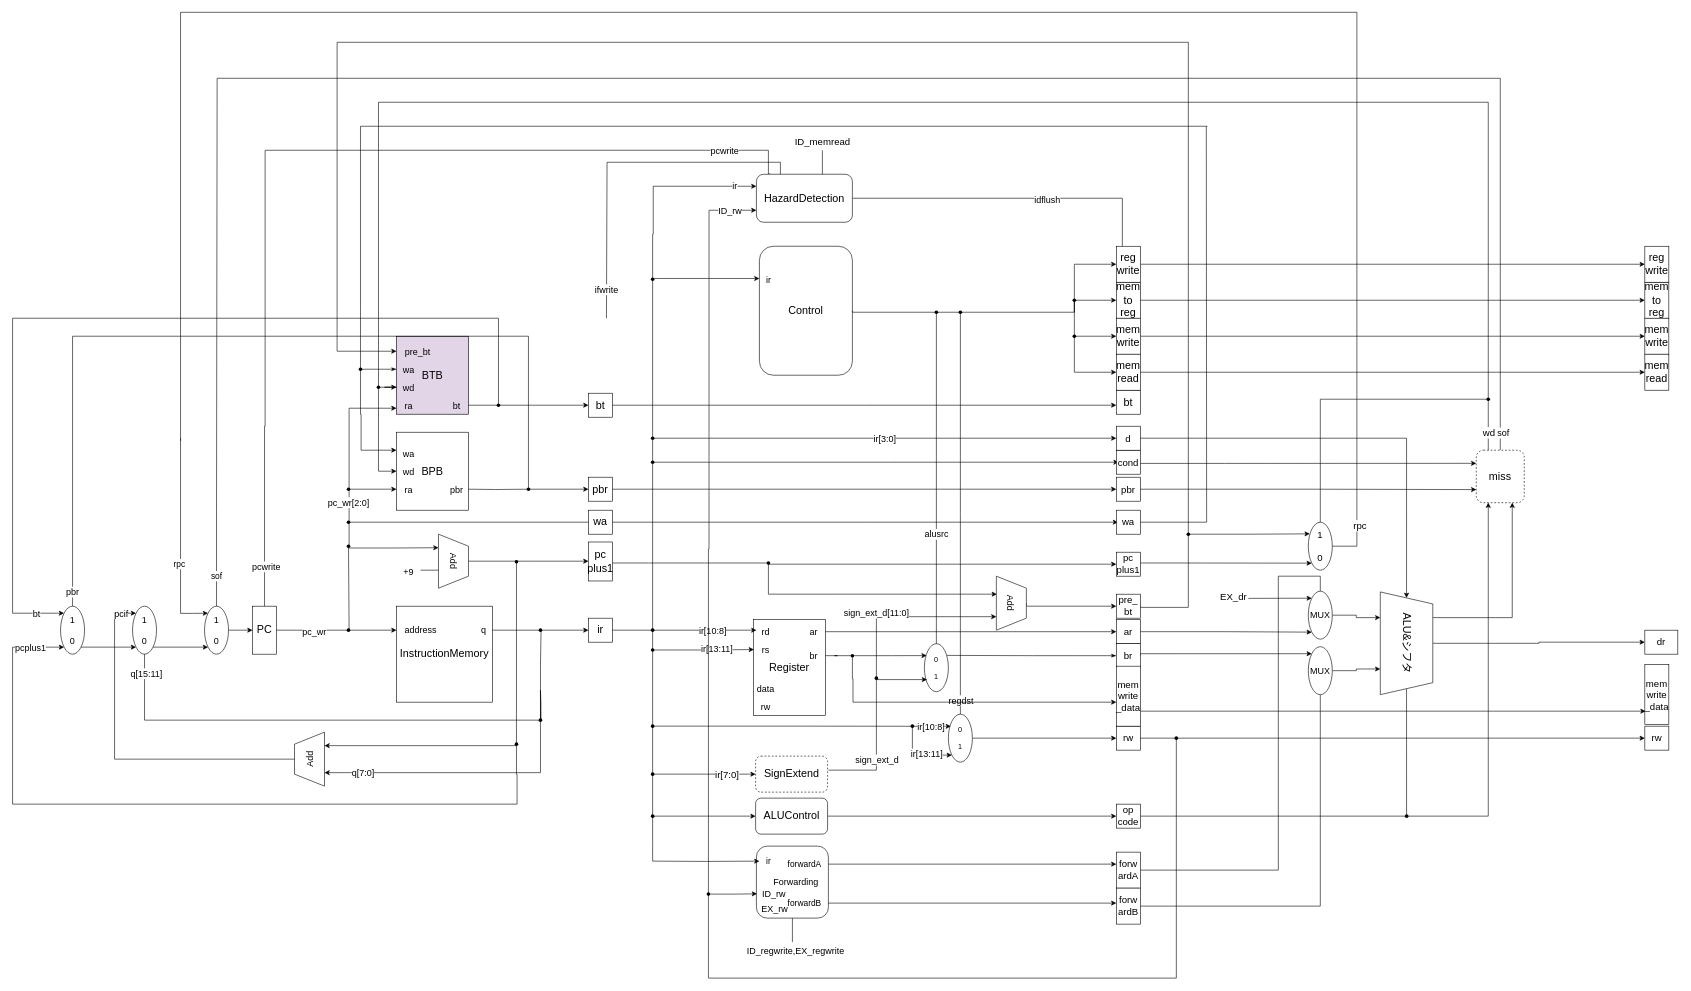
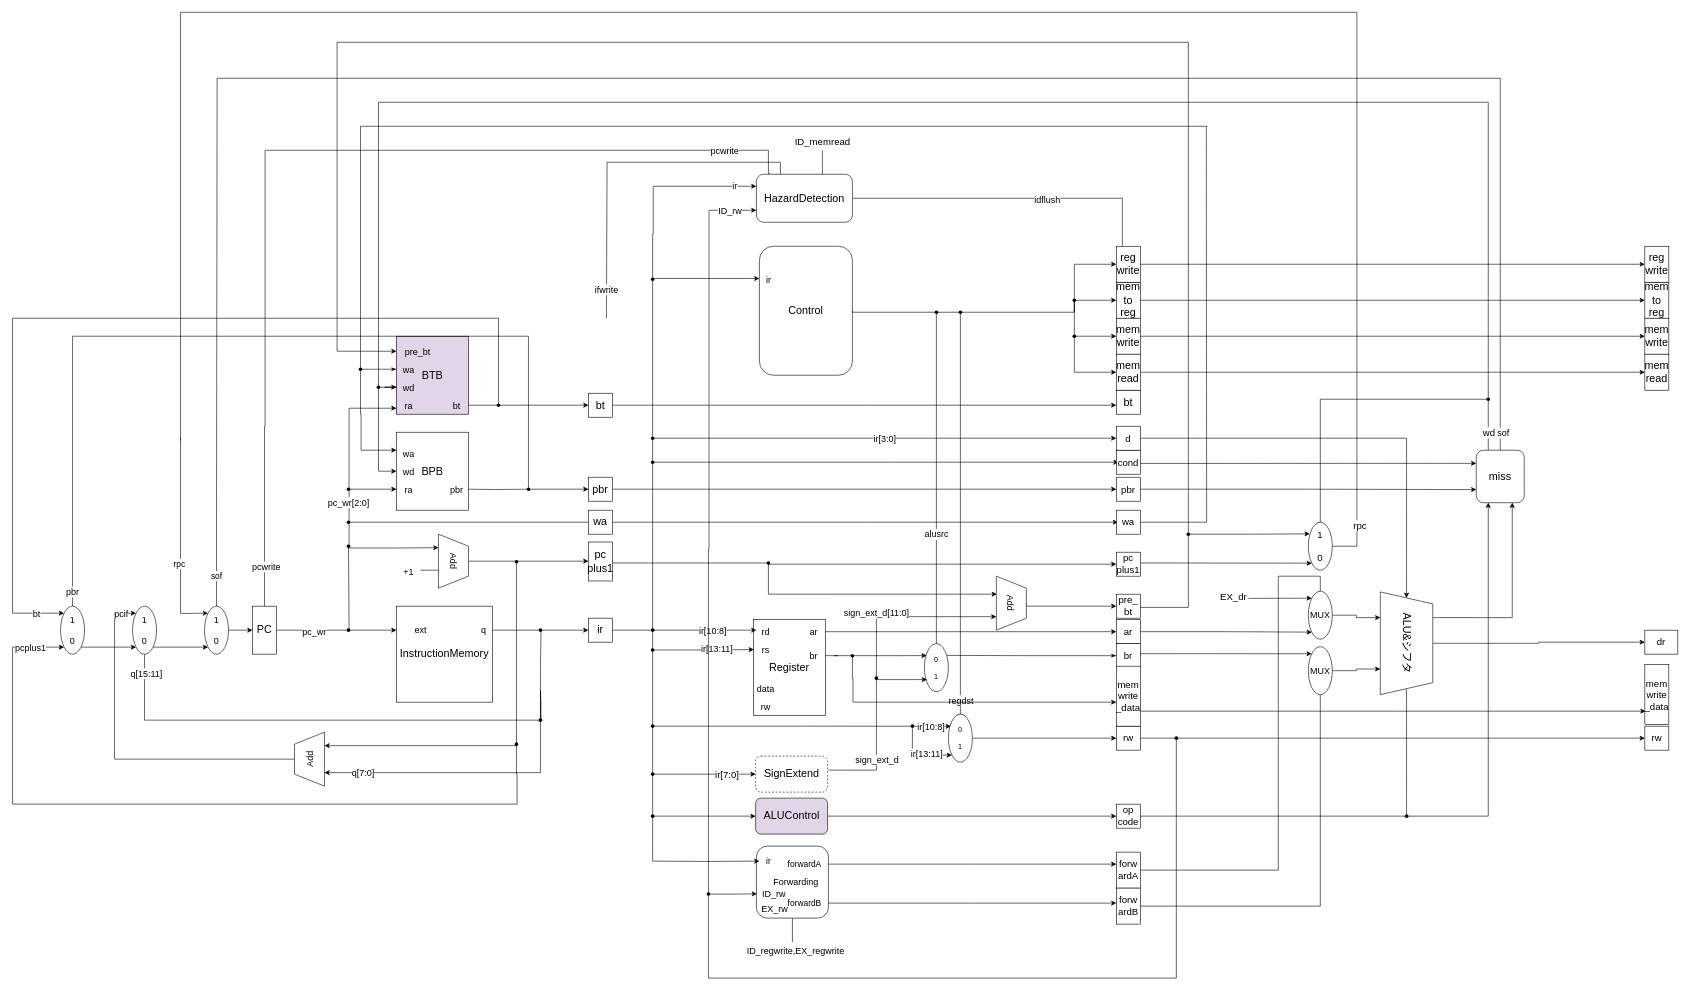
(1500, 477) -> (1500, 477)
(409, 572) -> (409, 572)
(421, 630) -> (421, 630)
(791, 816) -> (791, 816)
